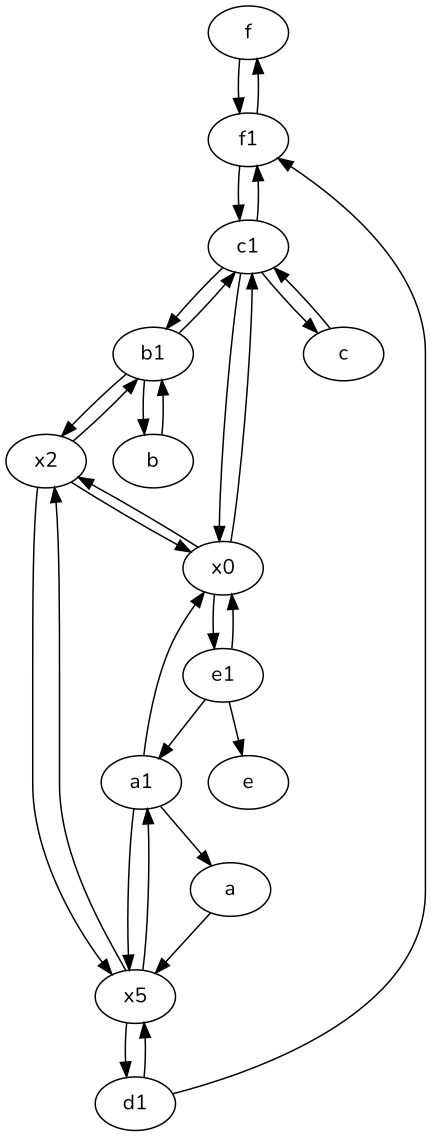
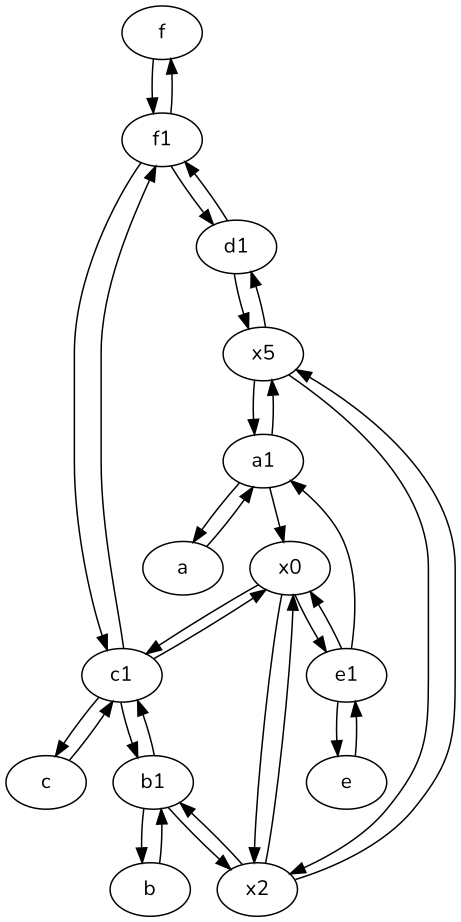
none -> (187, 190)
none -> (357, 736)
(188, 938) -> (226, 524)
